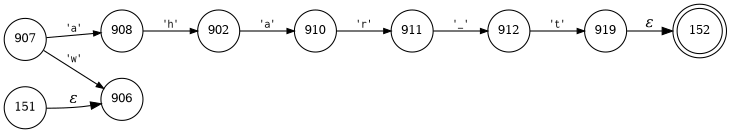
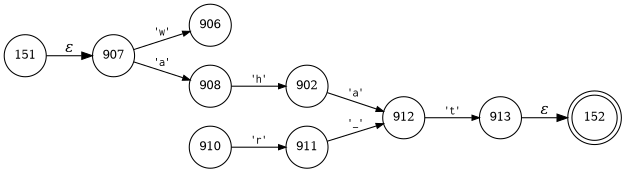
(263, 31) -> (352, 101)
(606, 31) -> (500, 118)
(69, 108) -> (64, 56)
